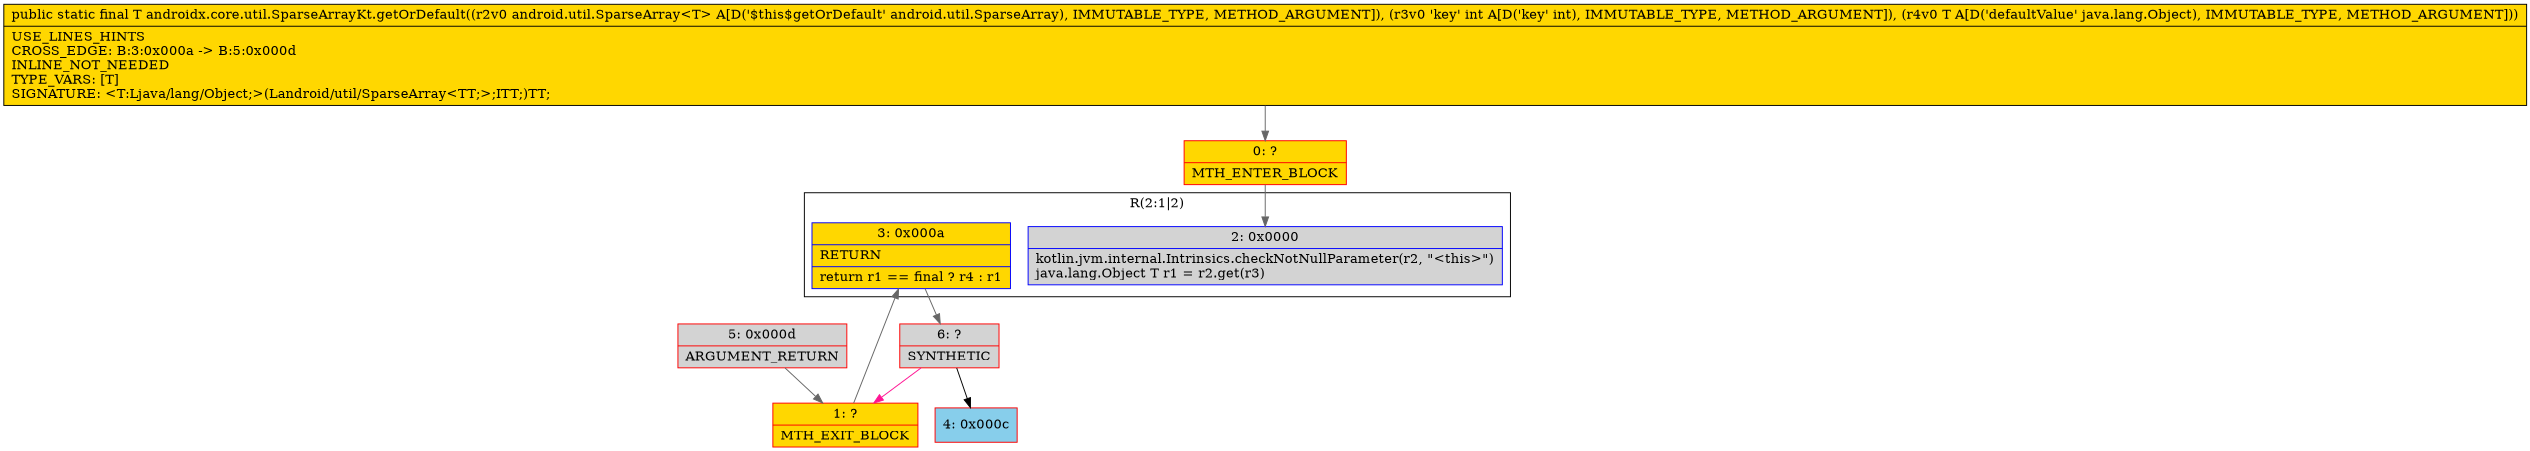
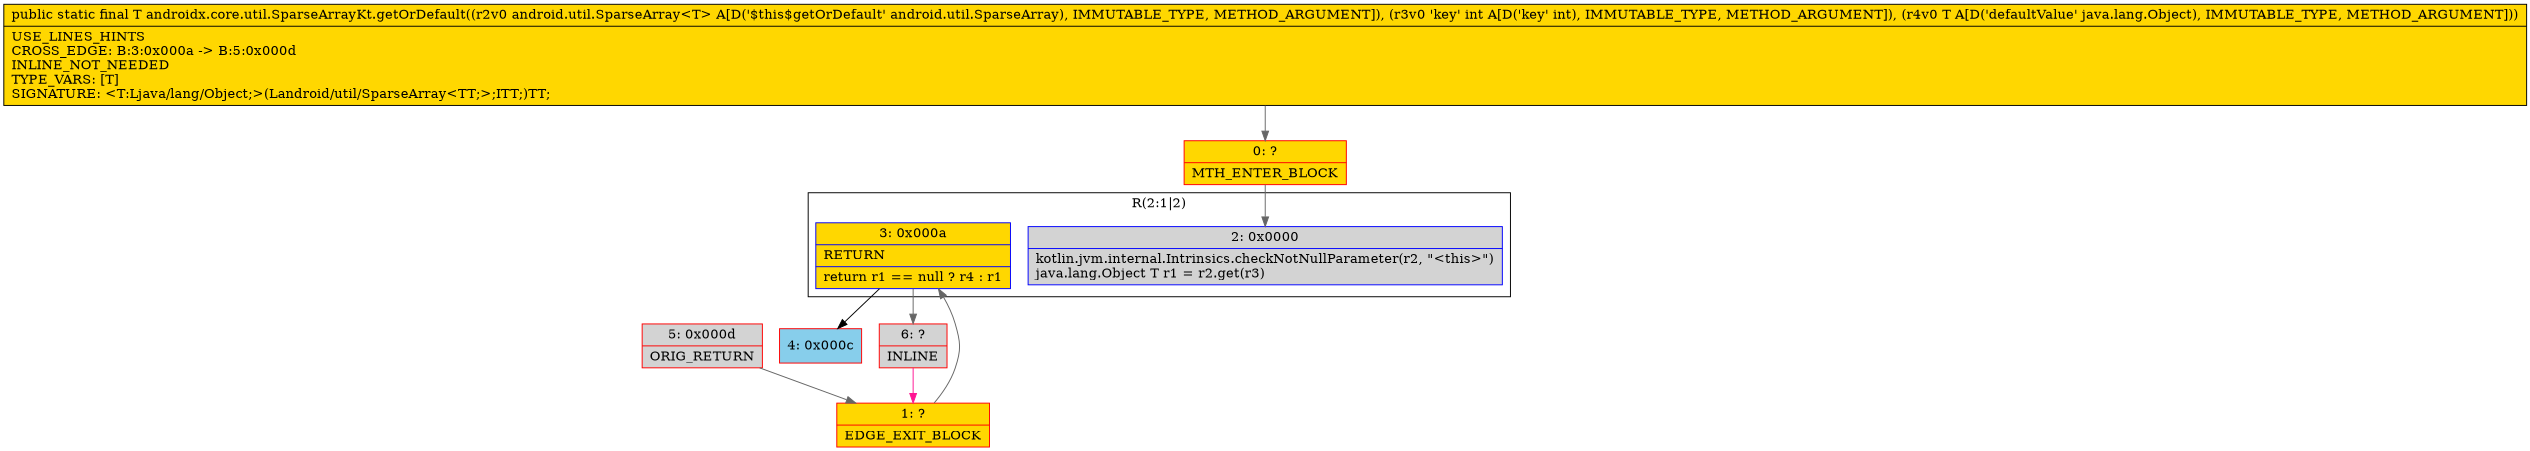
(911, 277) -> (913, 277)
(762, 356) -> (702, 356)
(949, 356) -> (913, 356)
(962, 383) -> (862, 305)
(845, 436) -> (913, 436)
